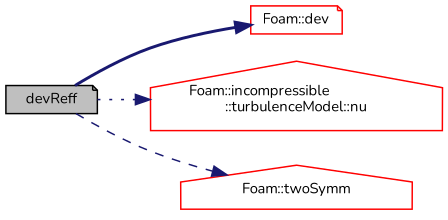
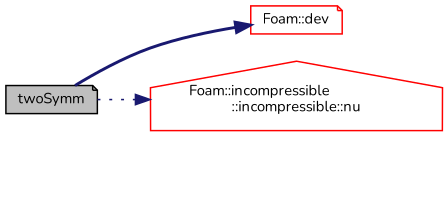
(52, 100) -> (52, 100)
(296, 100) -> (296, 100)
(296, 190) -> none
